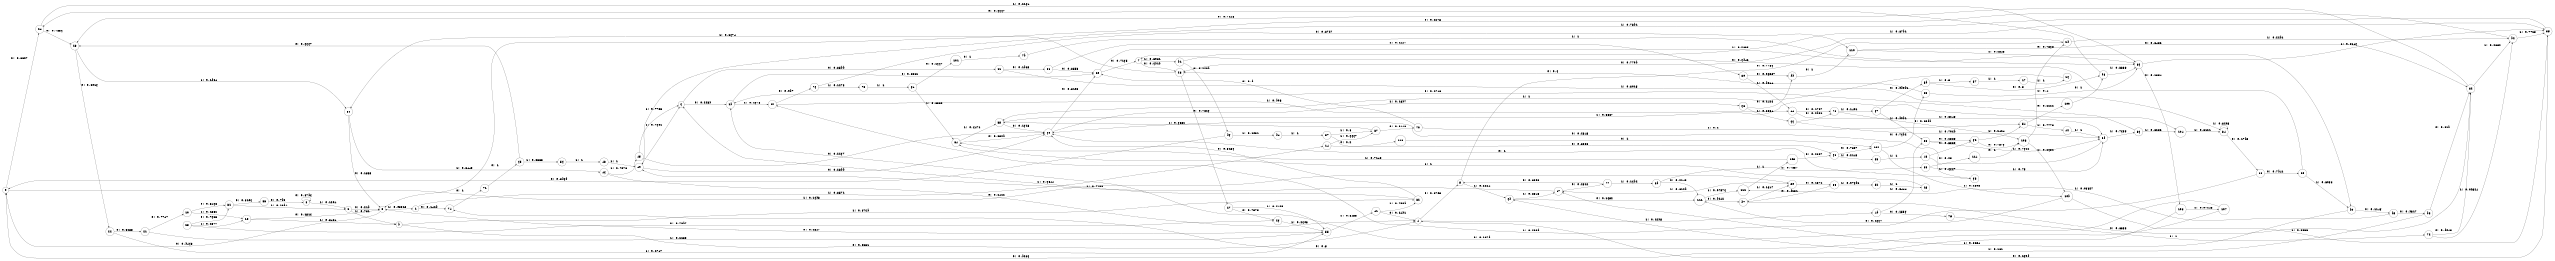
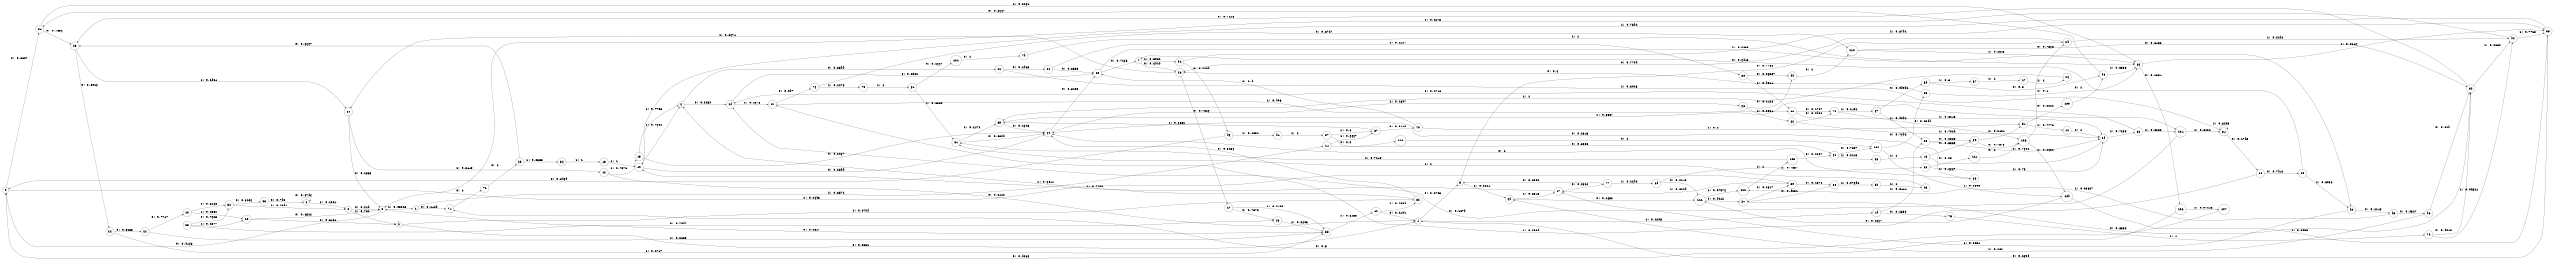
(1462, 239) -> (1454, 214)
